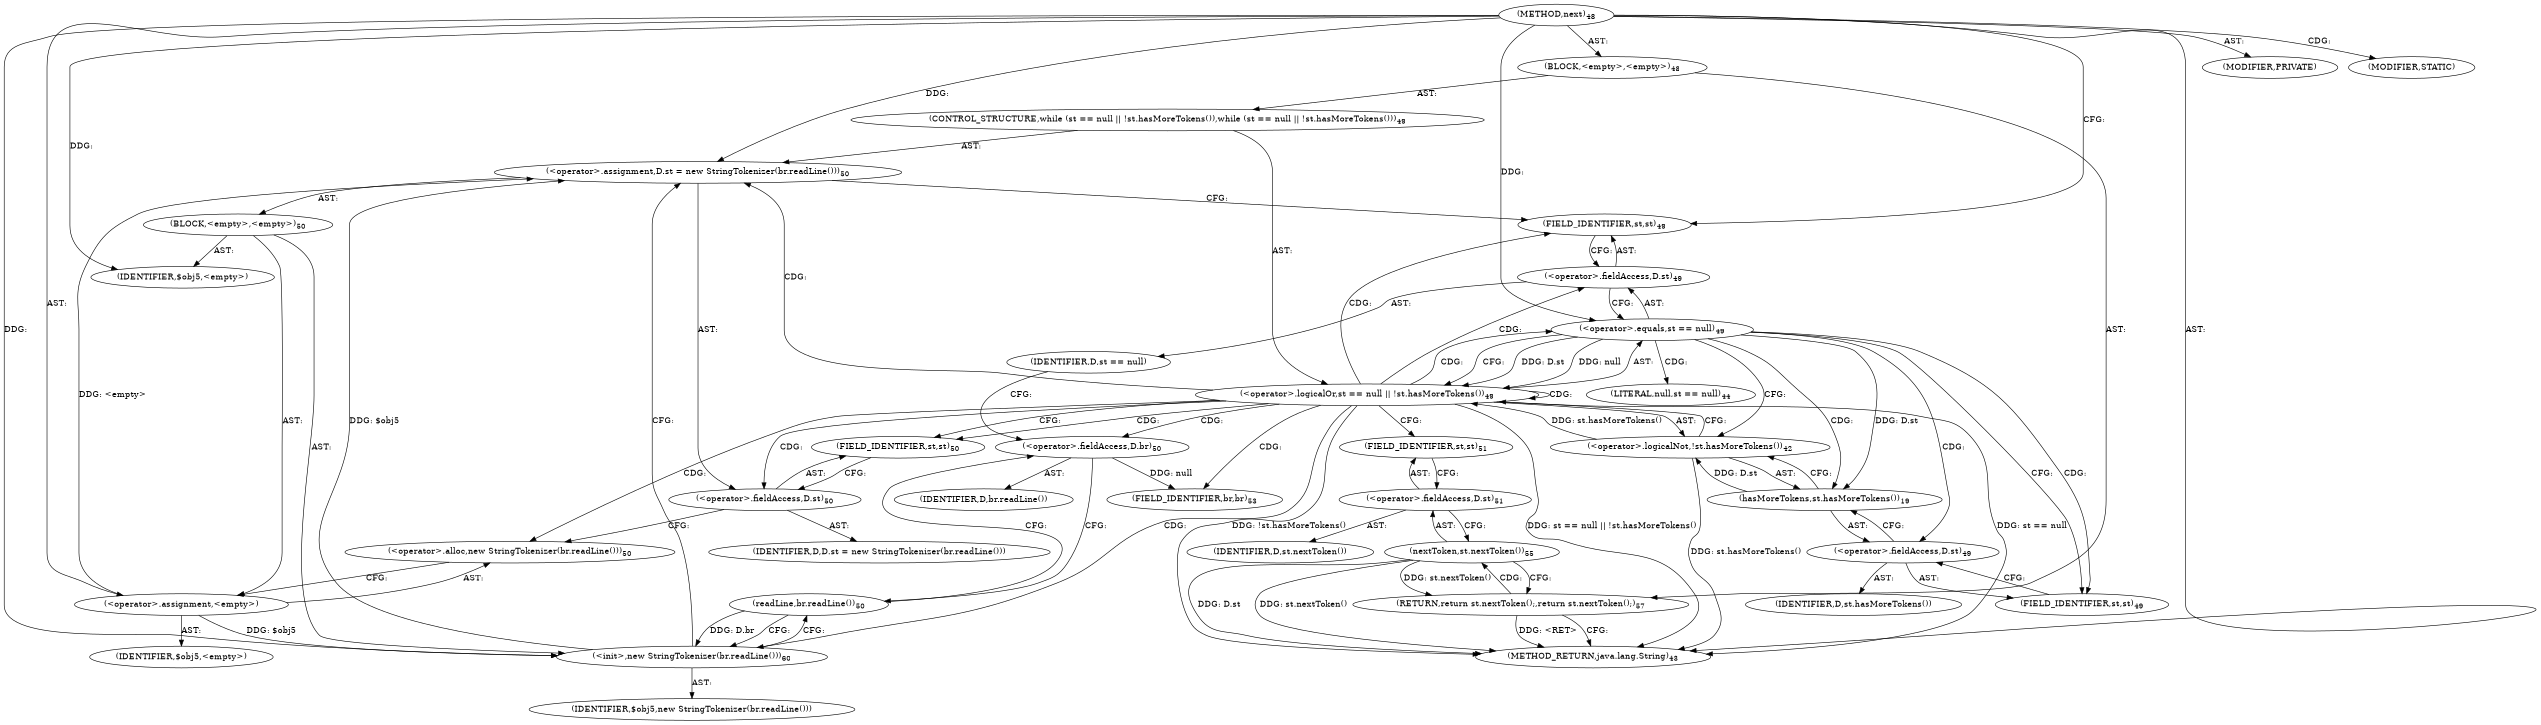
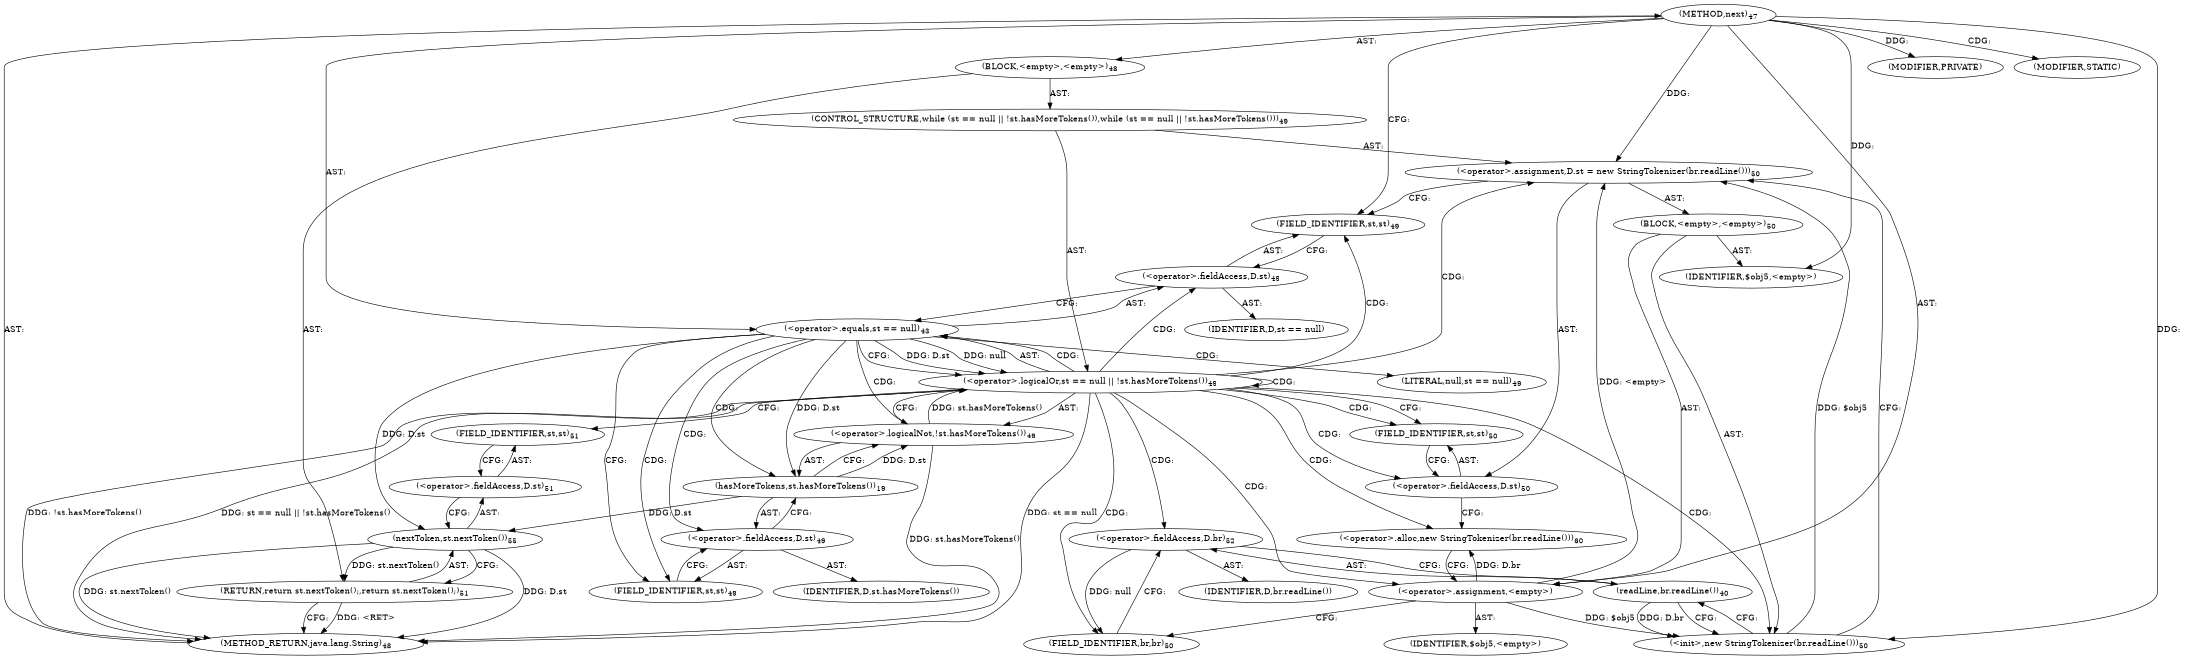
(1591, 14) -> (1753, 14)
(2236, 41) -> (1898, 41)
(1514, 172) -> (338, 172)
(1720, 329) -> (925, 329)
none -> (506, 367)
(1726, 394) -> (1517, 381)
(1777, 395) -> (886, 382)
(989, 398) -> (1137, 595)
(1157, 446) -> (1231, 539)
(1788, 446) -> (1032, 434)
(1253, 499) -> (1169, 643)
none -> (1252, 507)
none -> (628, 513)
(1038, 526) -> (1358, 566)
(627, 551) -> (1579, 539)
(879, 552) -> none
(1280, 552) -> none
(475, 578) -> (1499, 566)
(1513, 578) -> (461, 566)
(860, 604) -> (1724, 591)
(1640, 604) -> (464, 591)
none -> (1294, 618)
(2214, 620) -> (464, 32)
(787, 656) -> (1864, 643)
(1674, 656) -> (387, 643)
(692, 709) -> none
